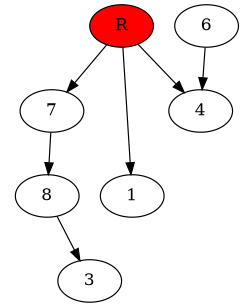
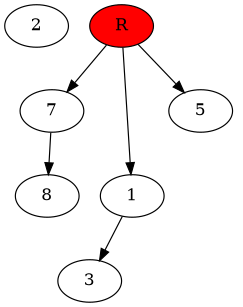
none -> (37, 26)
(207, 26) -> none
(201, 111) -> (201, 111)
(66, 233) -> (114, 233)
